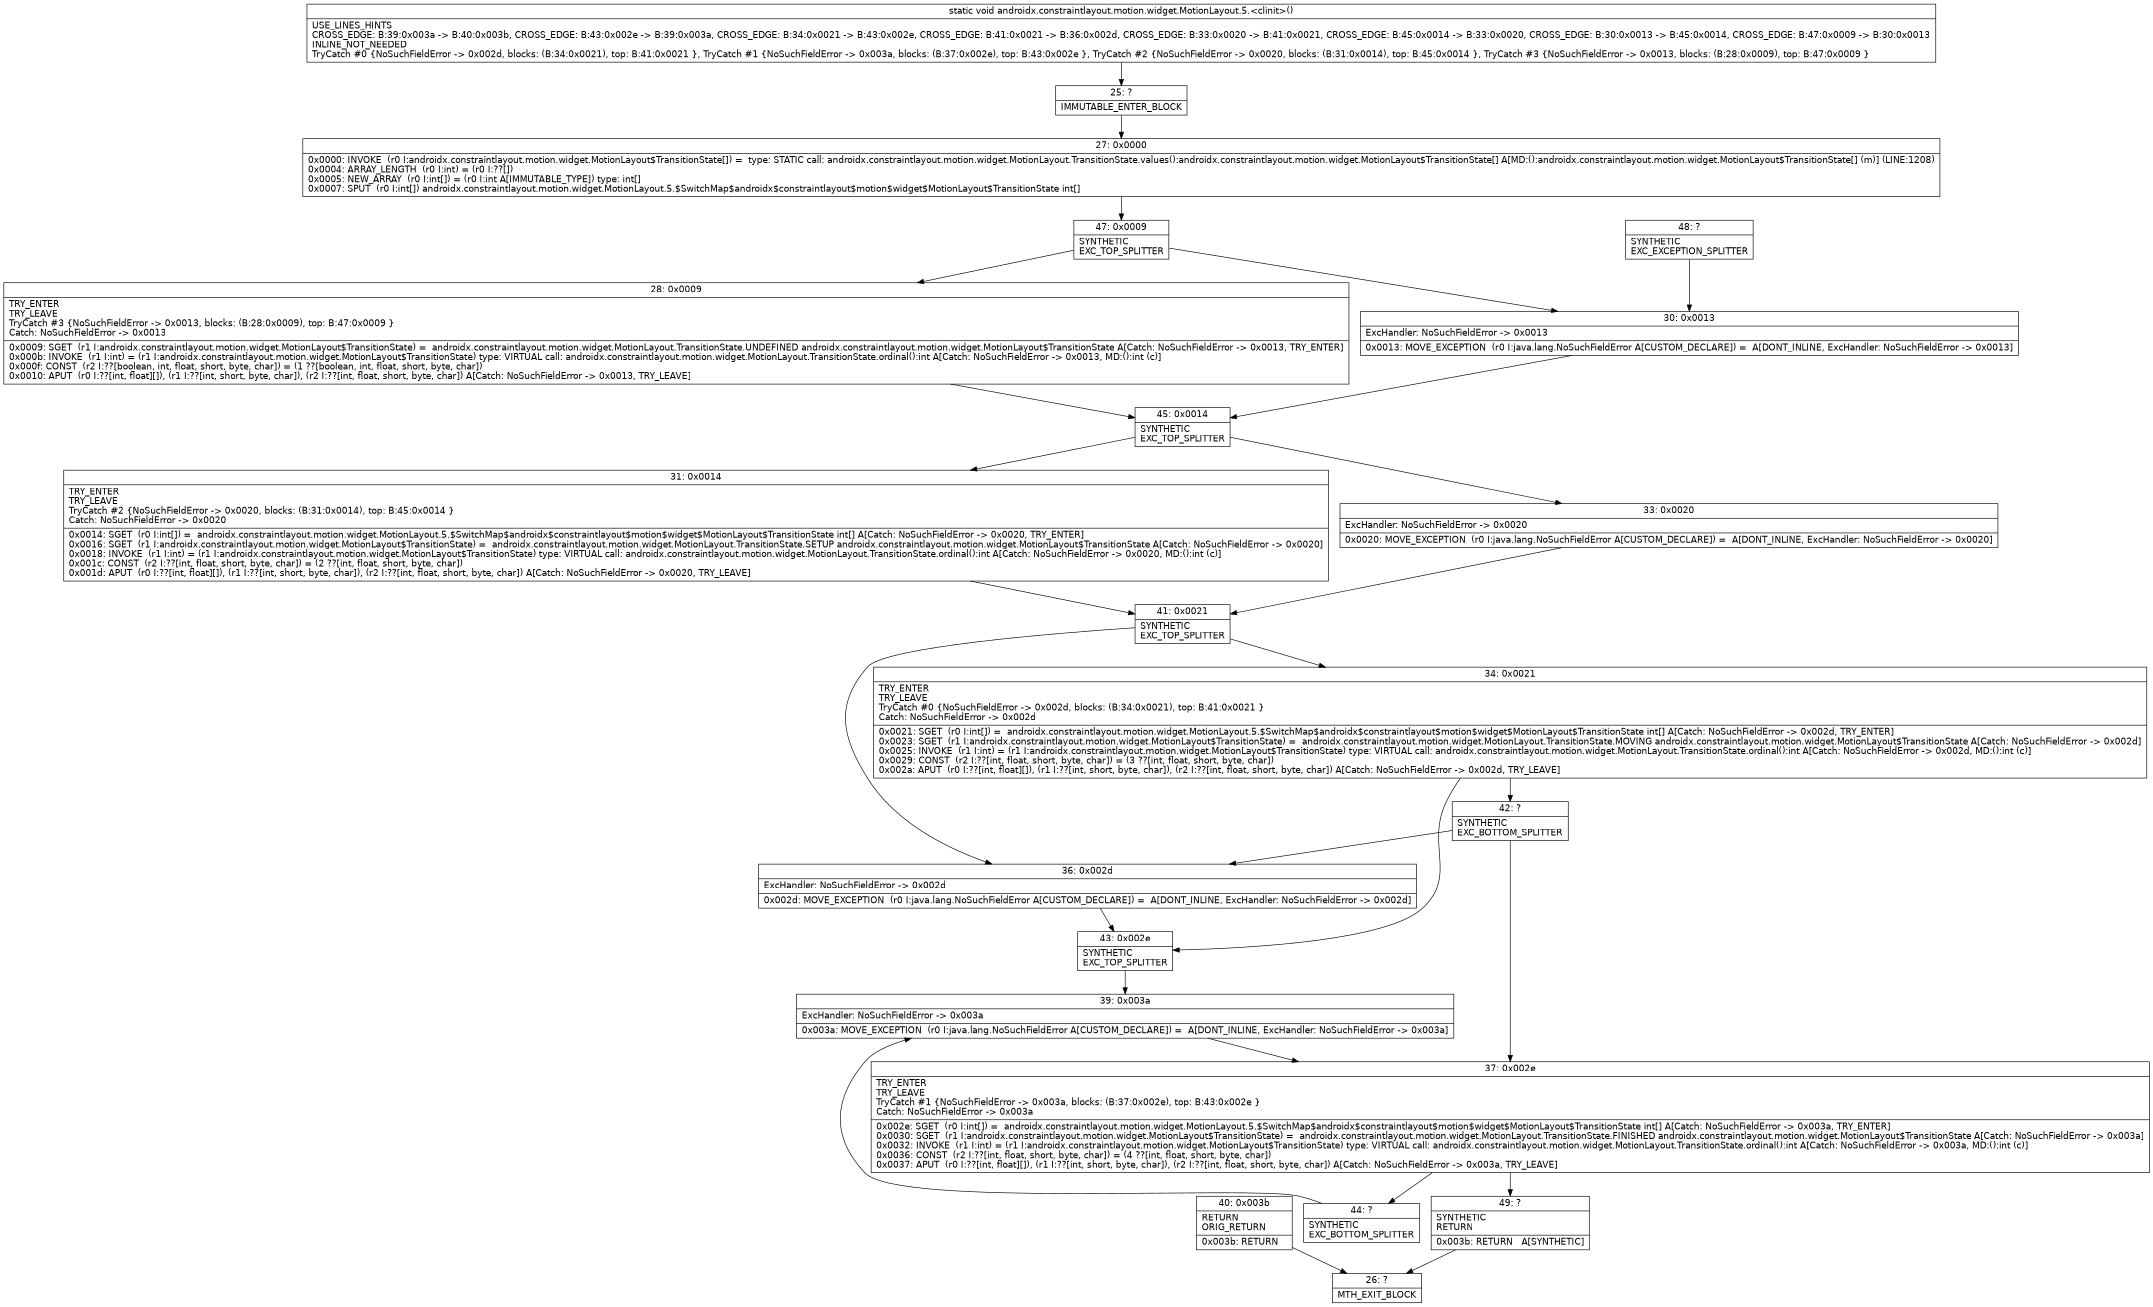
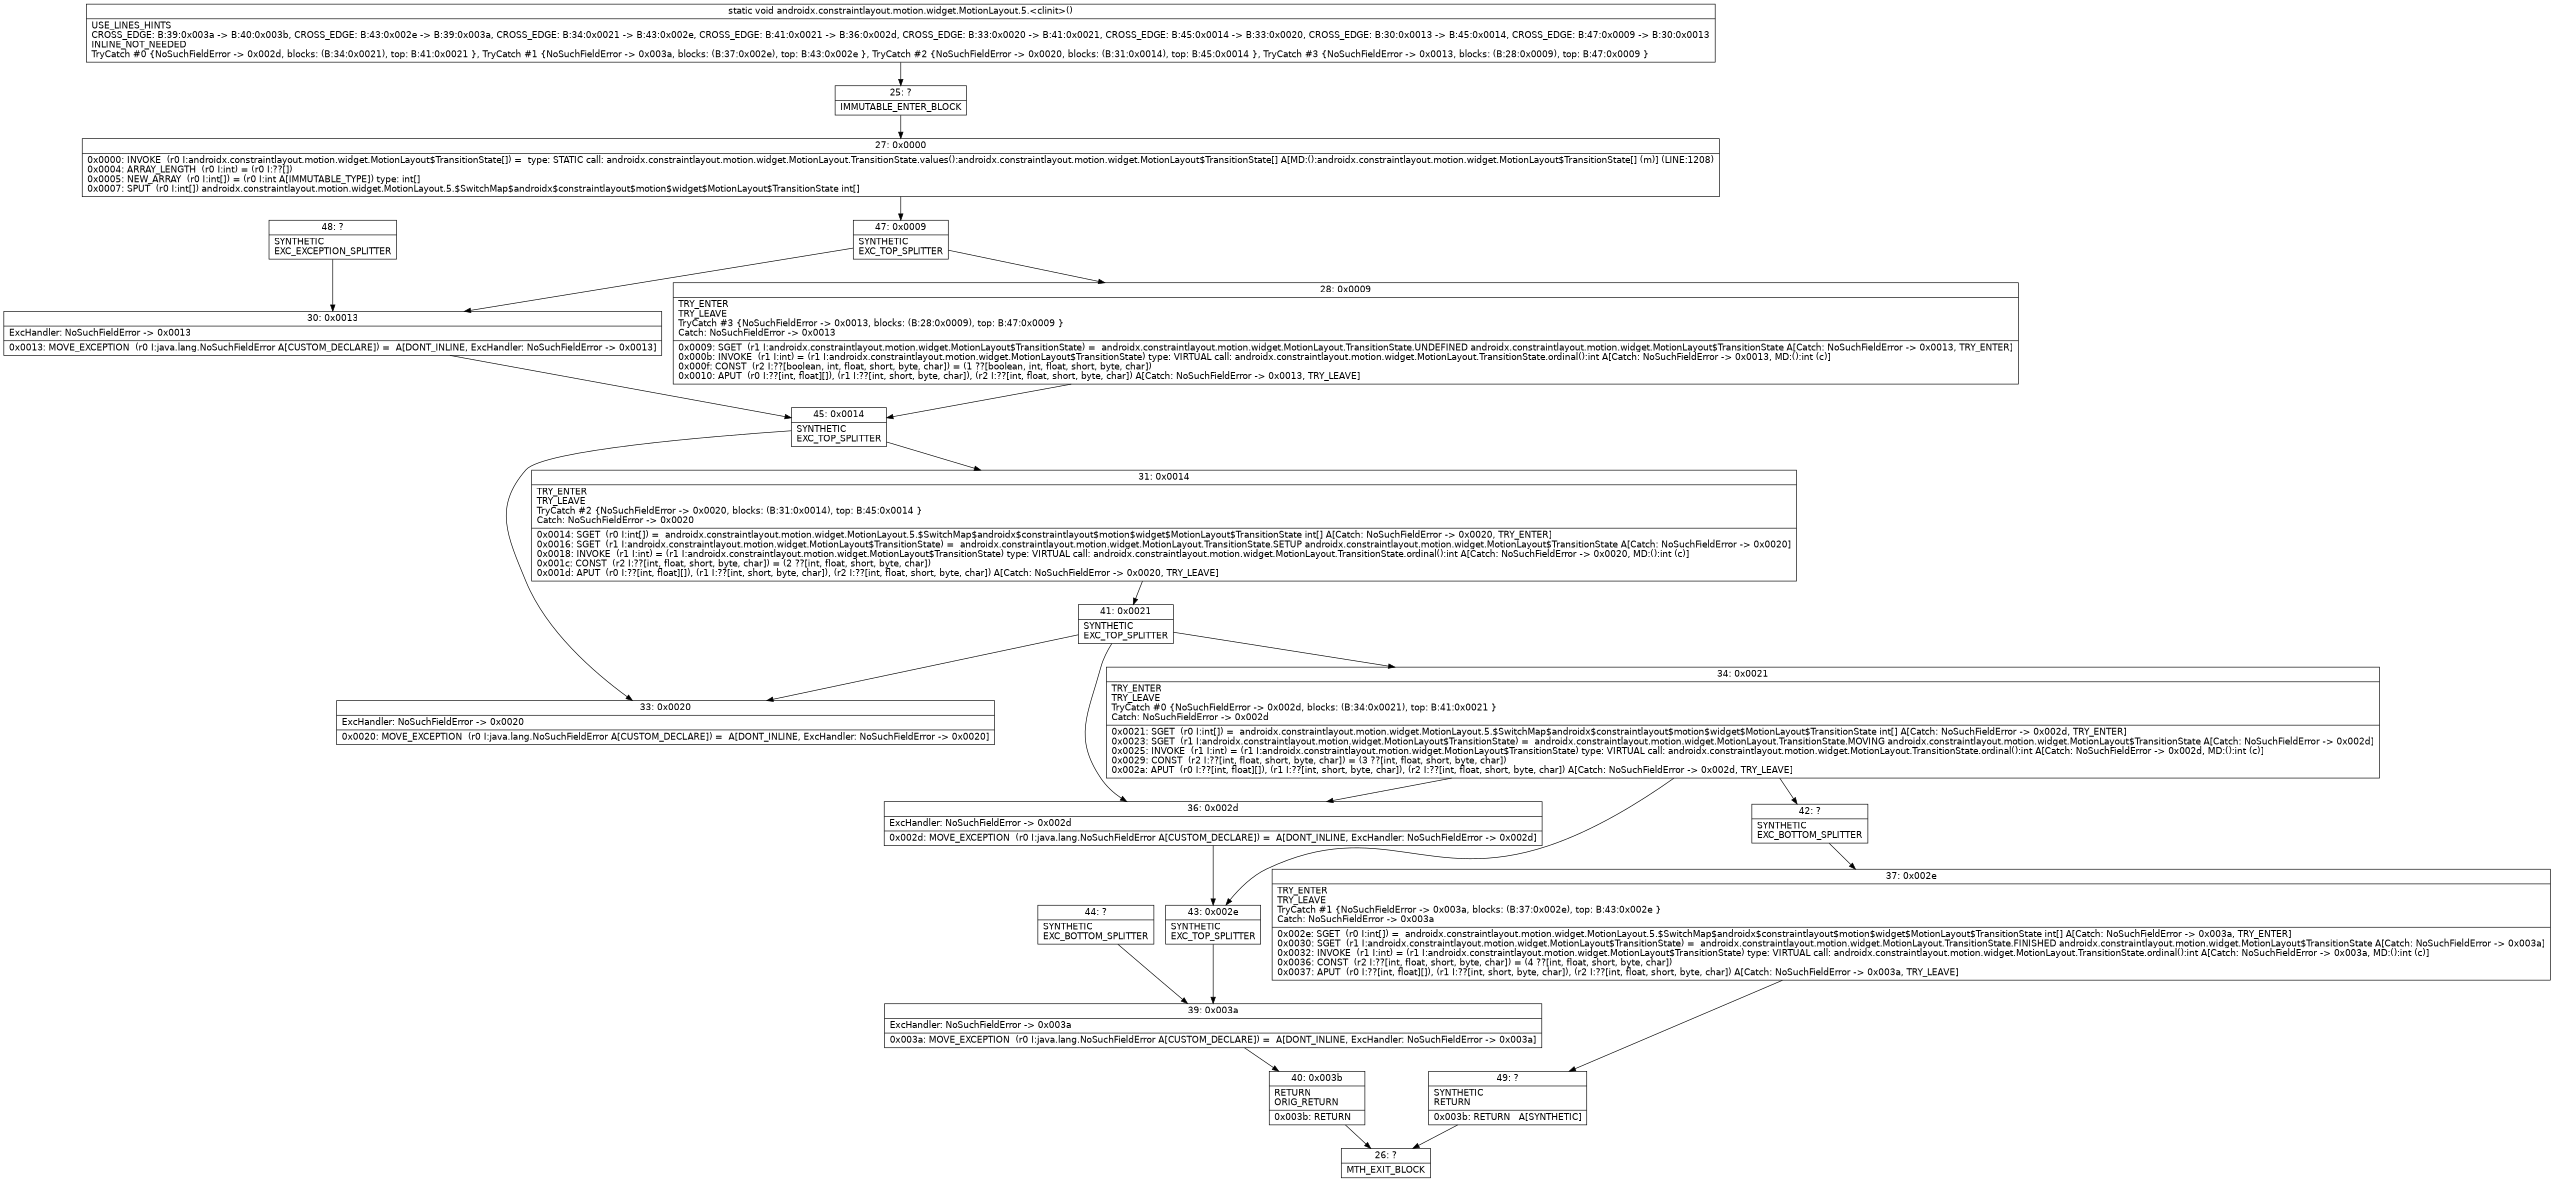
(1399, 580) -> (926, 667)
(1344, 847) -> (1392, 789)
(1250, 1049) -> (1259, 1058)
(1413, 1186) -> none
